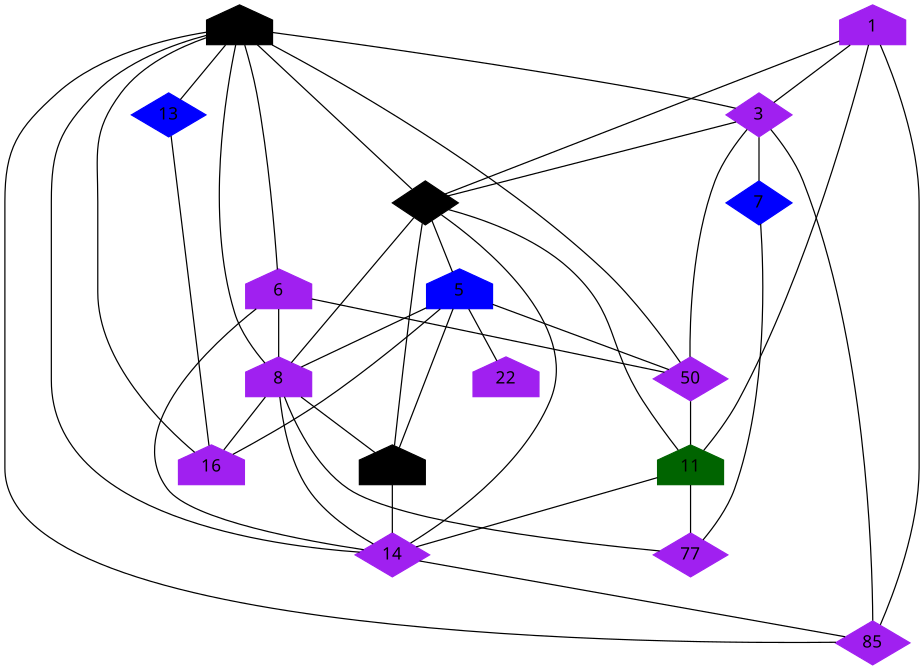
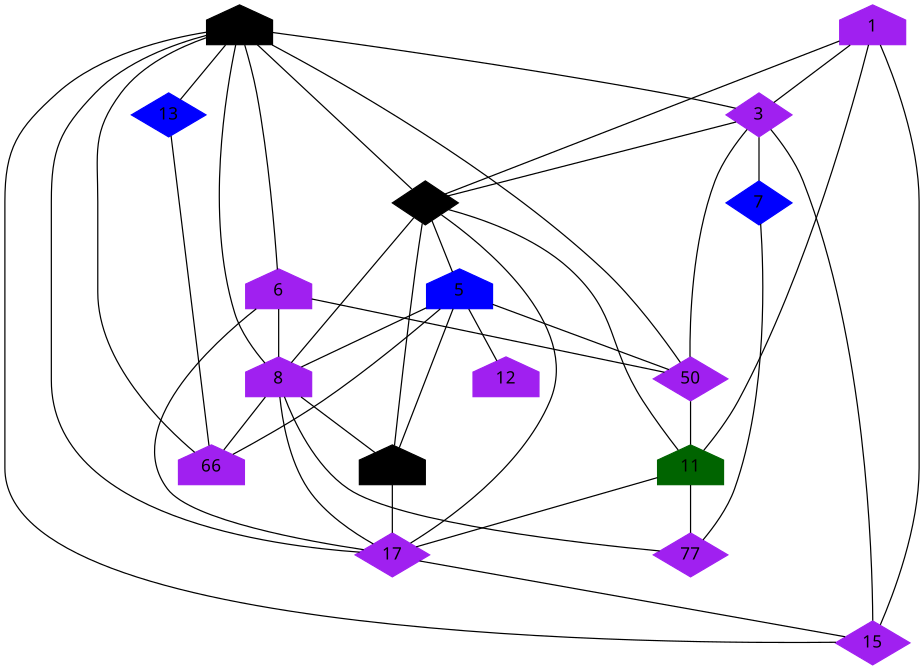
(506, 379) -> (506, 379)
(211, 467) -> (211, 467)
(392, 555) -> (392, 555)
(873, 643) -> (873, 643)
